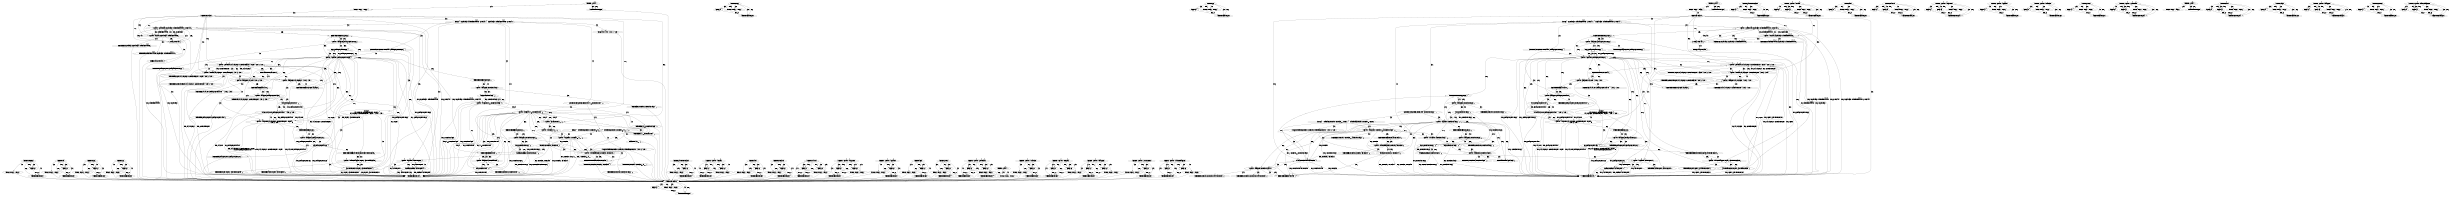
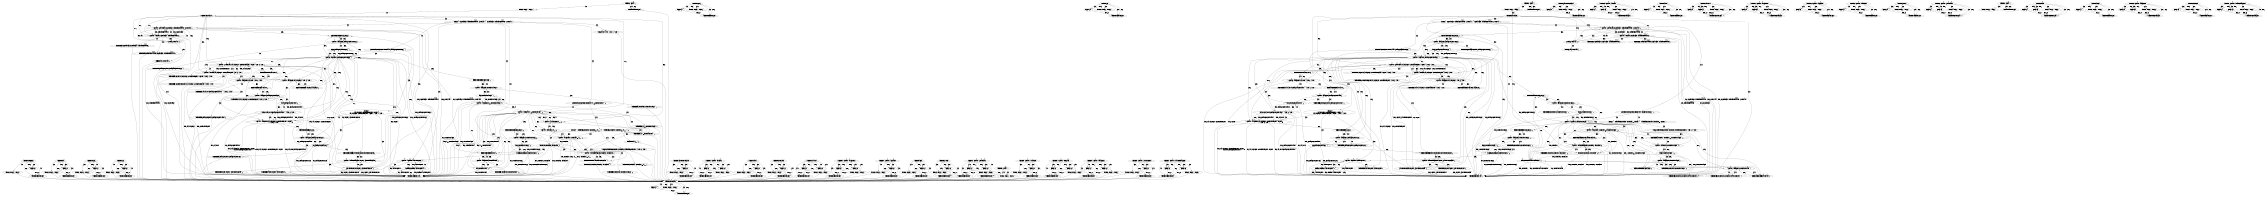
(1414, 132) -> (1667, 141)
